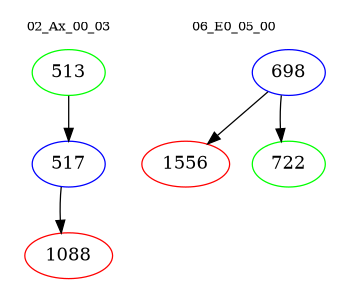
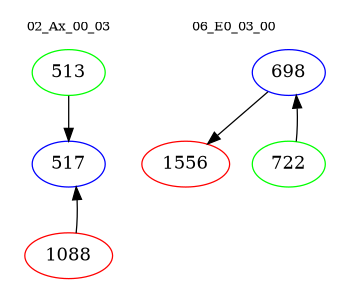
(234, 27) -> (234, 27)
(280, 112) -> (297, 125)
(60, 204) -> (77, 217)
